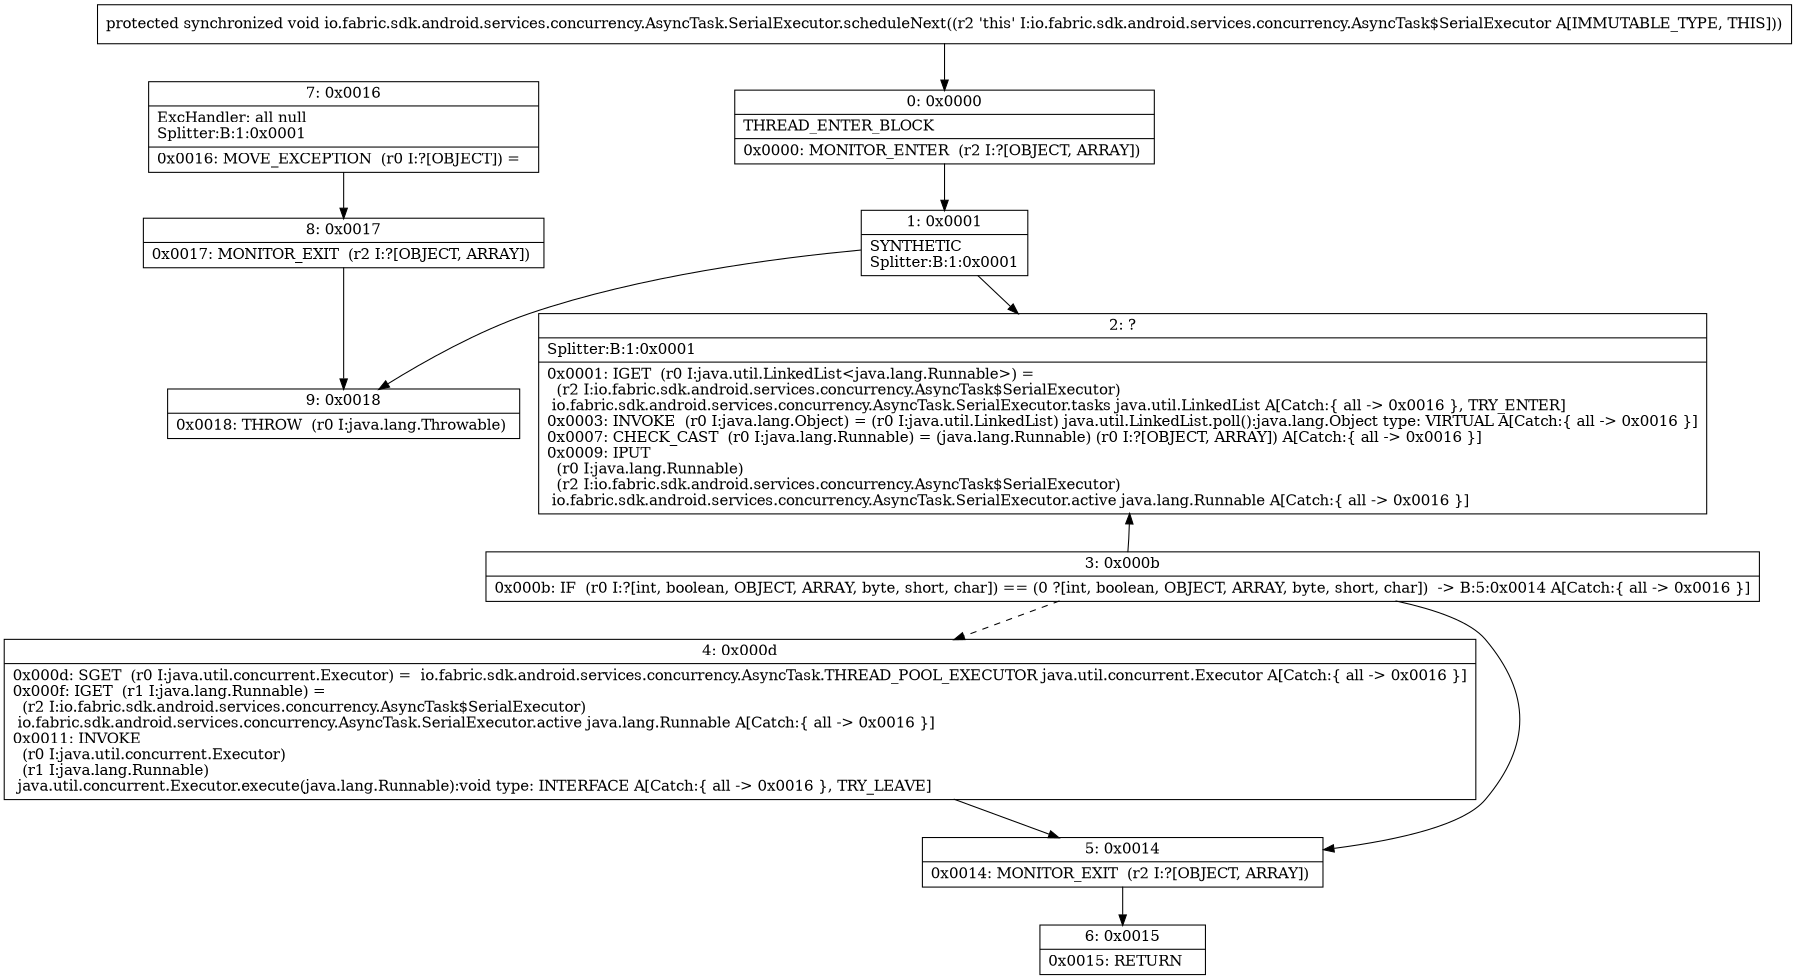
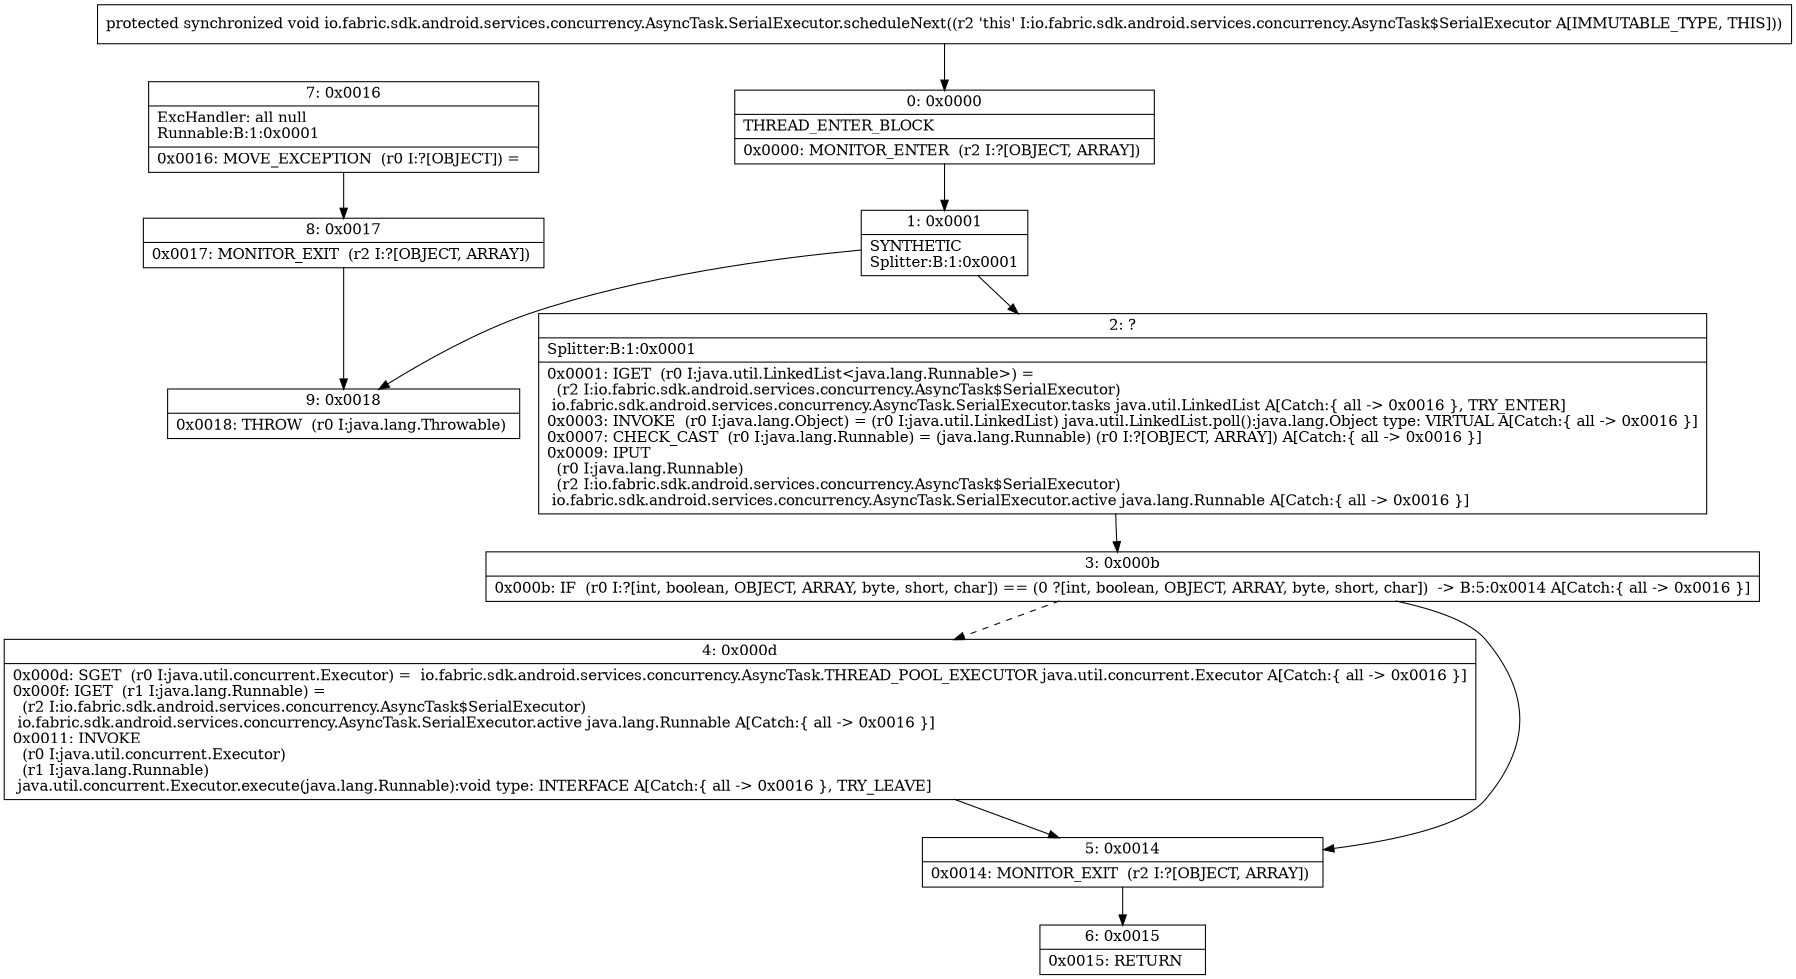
(232, 134) -> (238, 134)
(1129, 538) -> (1116, 528)
